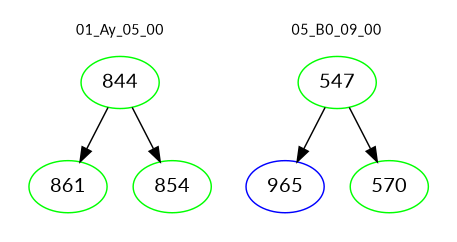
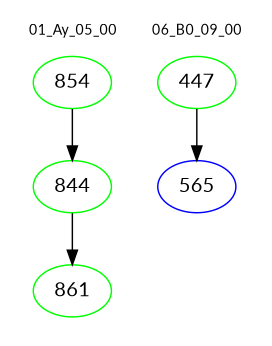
(337, 31) -> (198, 31)
(337, 82) -> (197, 82)
(143, 128) -> (72, 127)
(285, 187) -> (197, 187)
(389, 187) -> none
